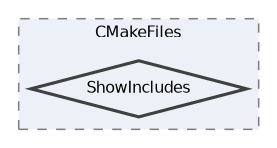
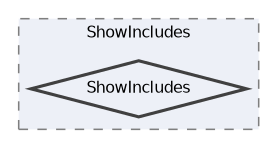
(139, 34) -> (139, 34)
